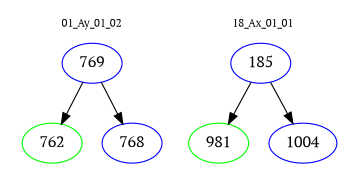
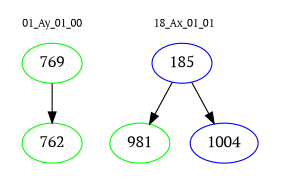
(92, 24) -> (53, 24)
(92, 63) -> (52, 63)
(132, 143) -> none
